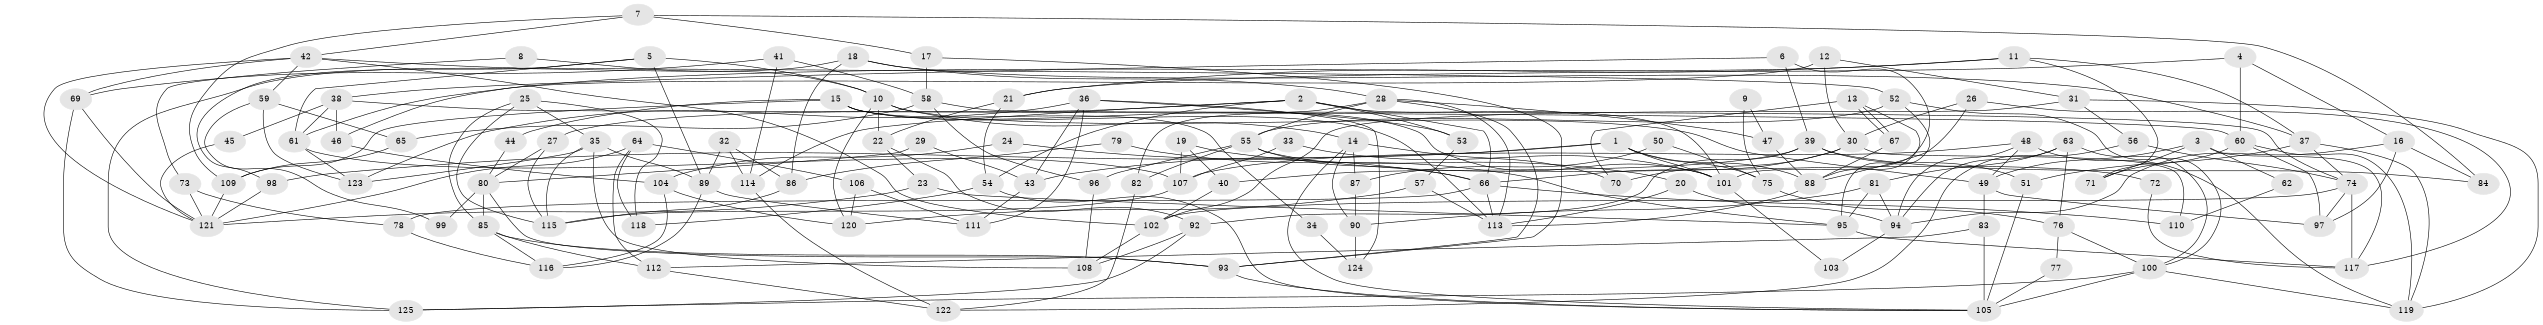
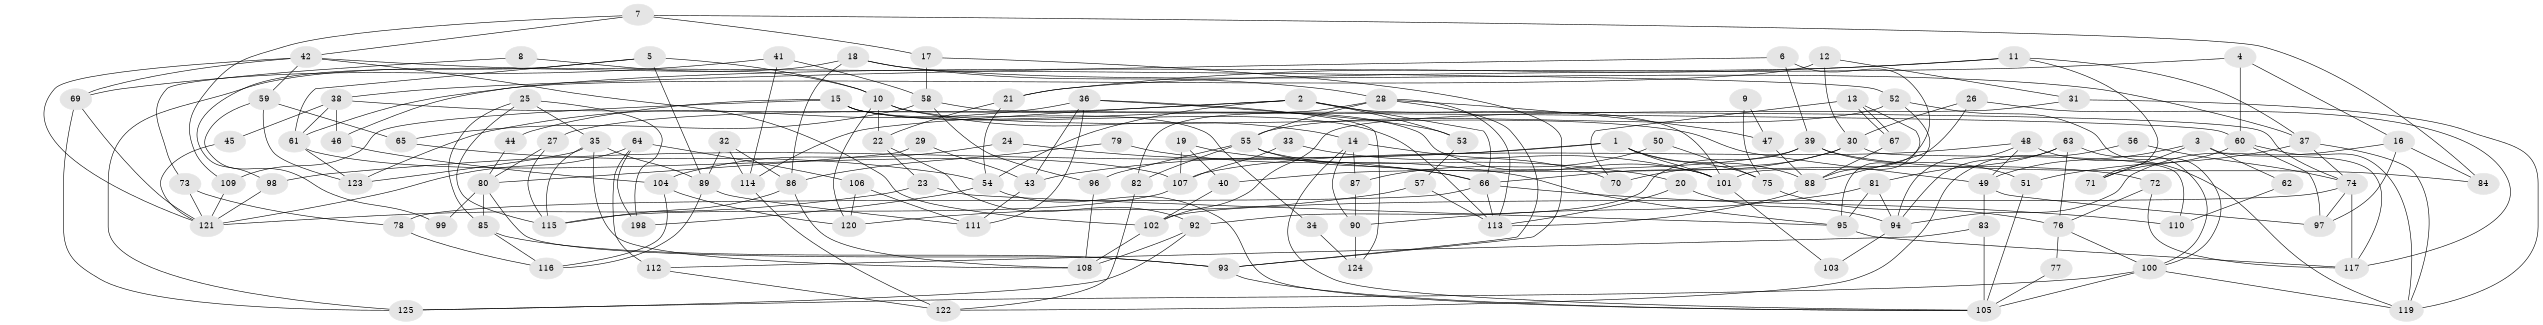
(2096, 115) -> none
(315, 162) -> (681, 159)
none -> (2098, 209)
(639, 226) -> (639, 226)
none -> (868, 250)
(566, 252) -> none
